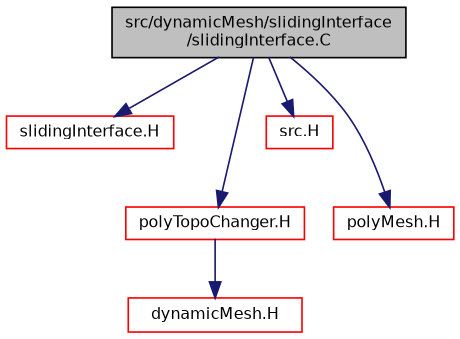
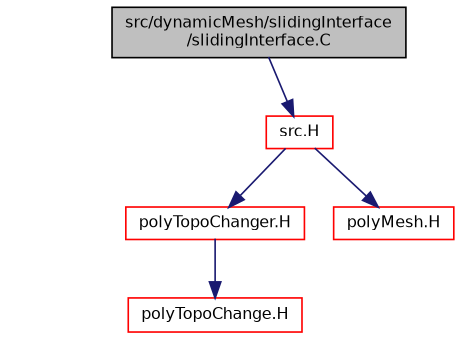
(349, 117) -> (341, 172)
(238, 124) -> (263, 172)
(90, 132) -> none
(215, 315) -> (215, 315)
